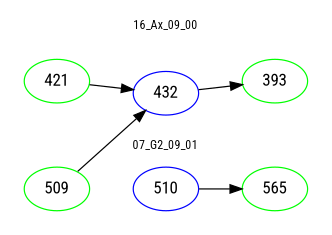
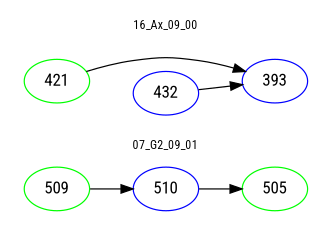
(275, 81) -> (275, 81)
(105, 87) -> (160, 58)
(107, 145) -> (106, 189)
(275, 189) -> (275, 189)
